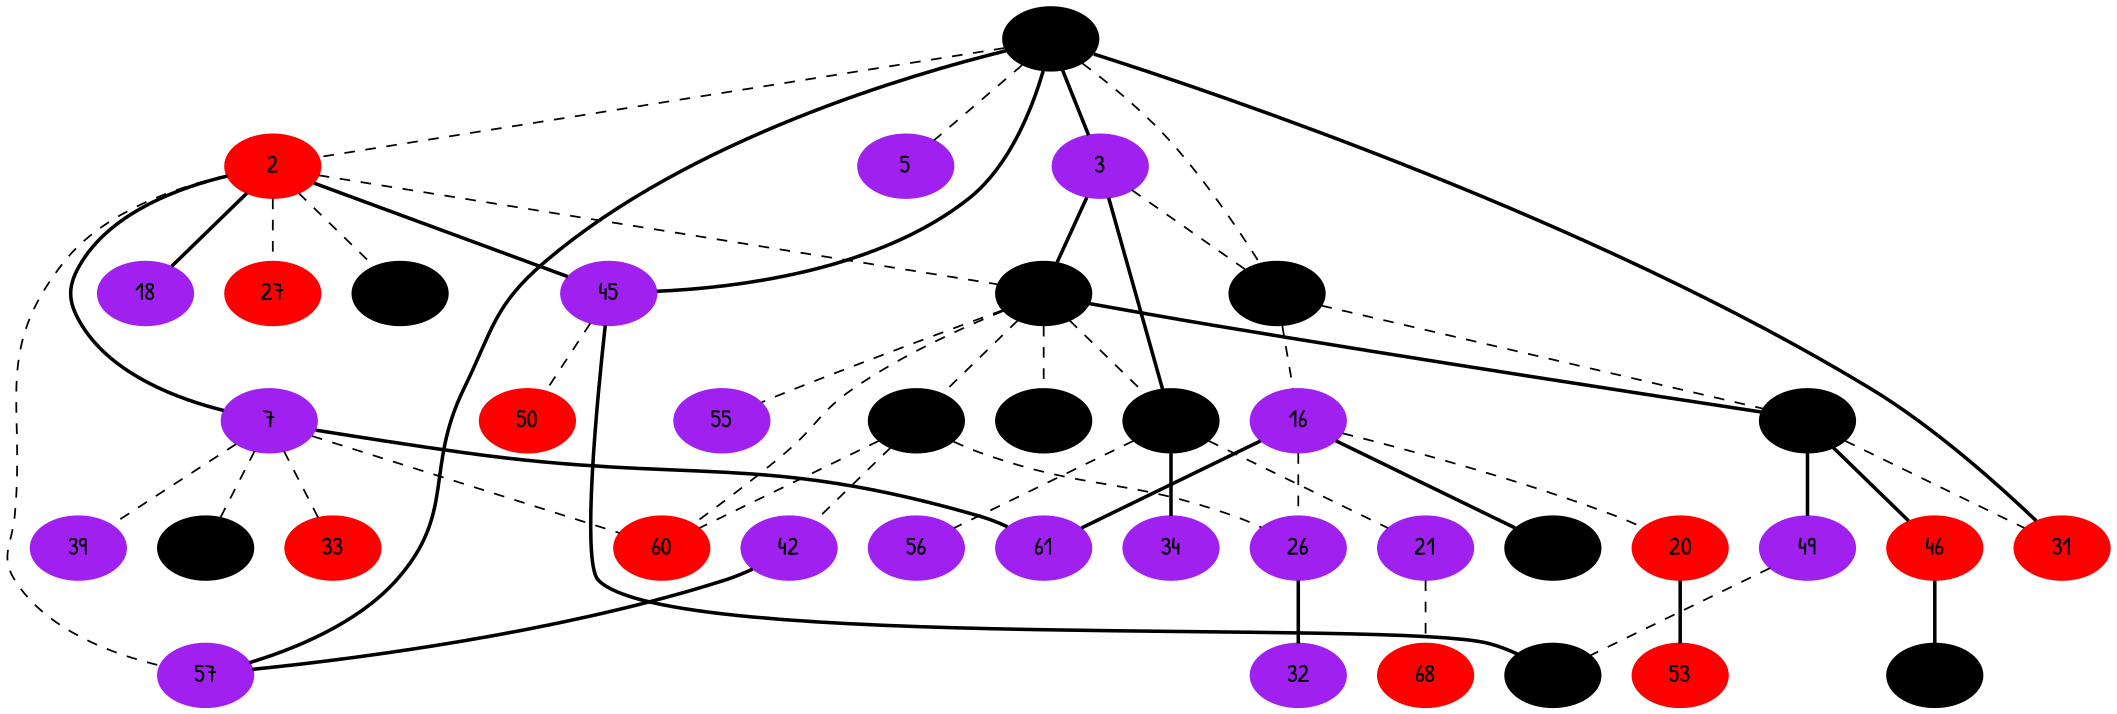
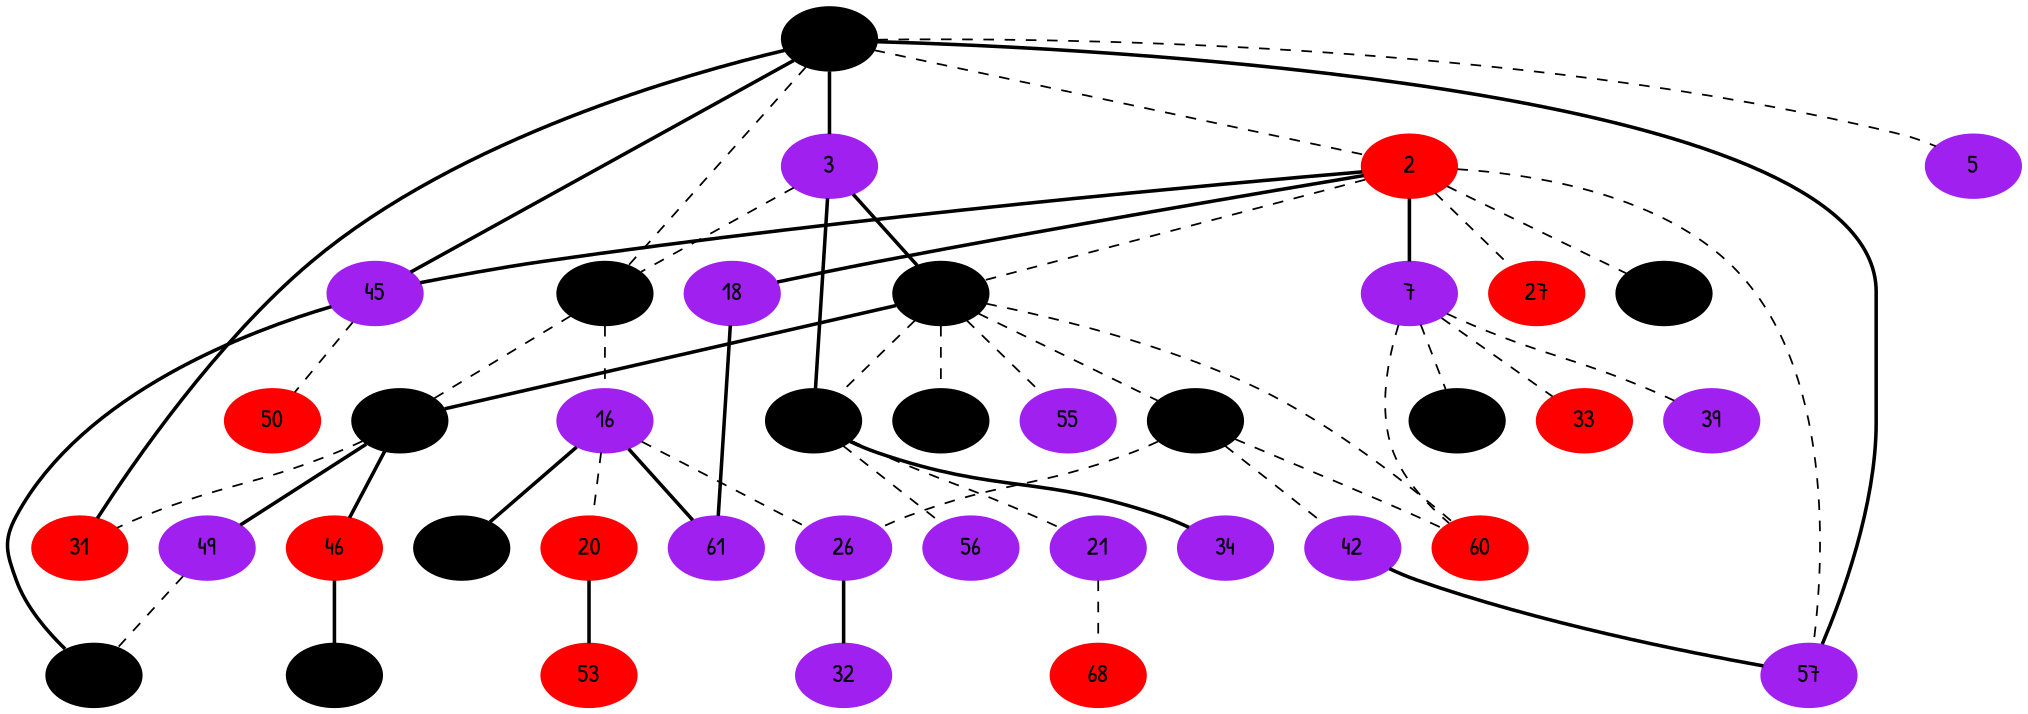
(663, 470) -> (724, 421)
